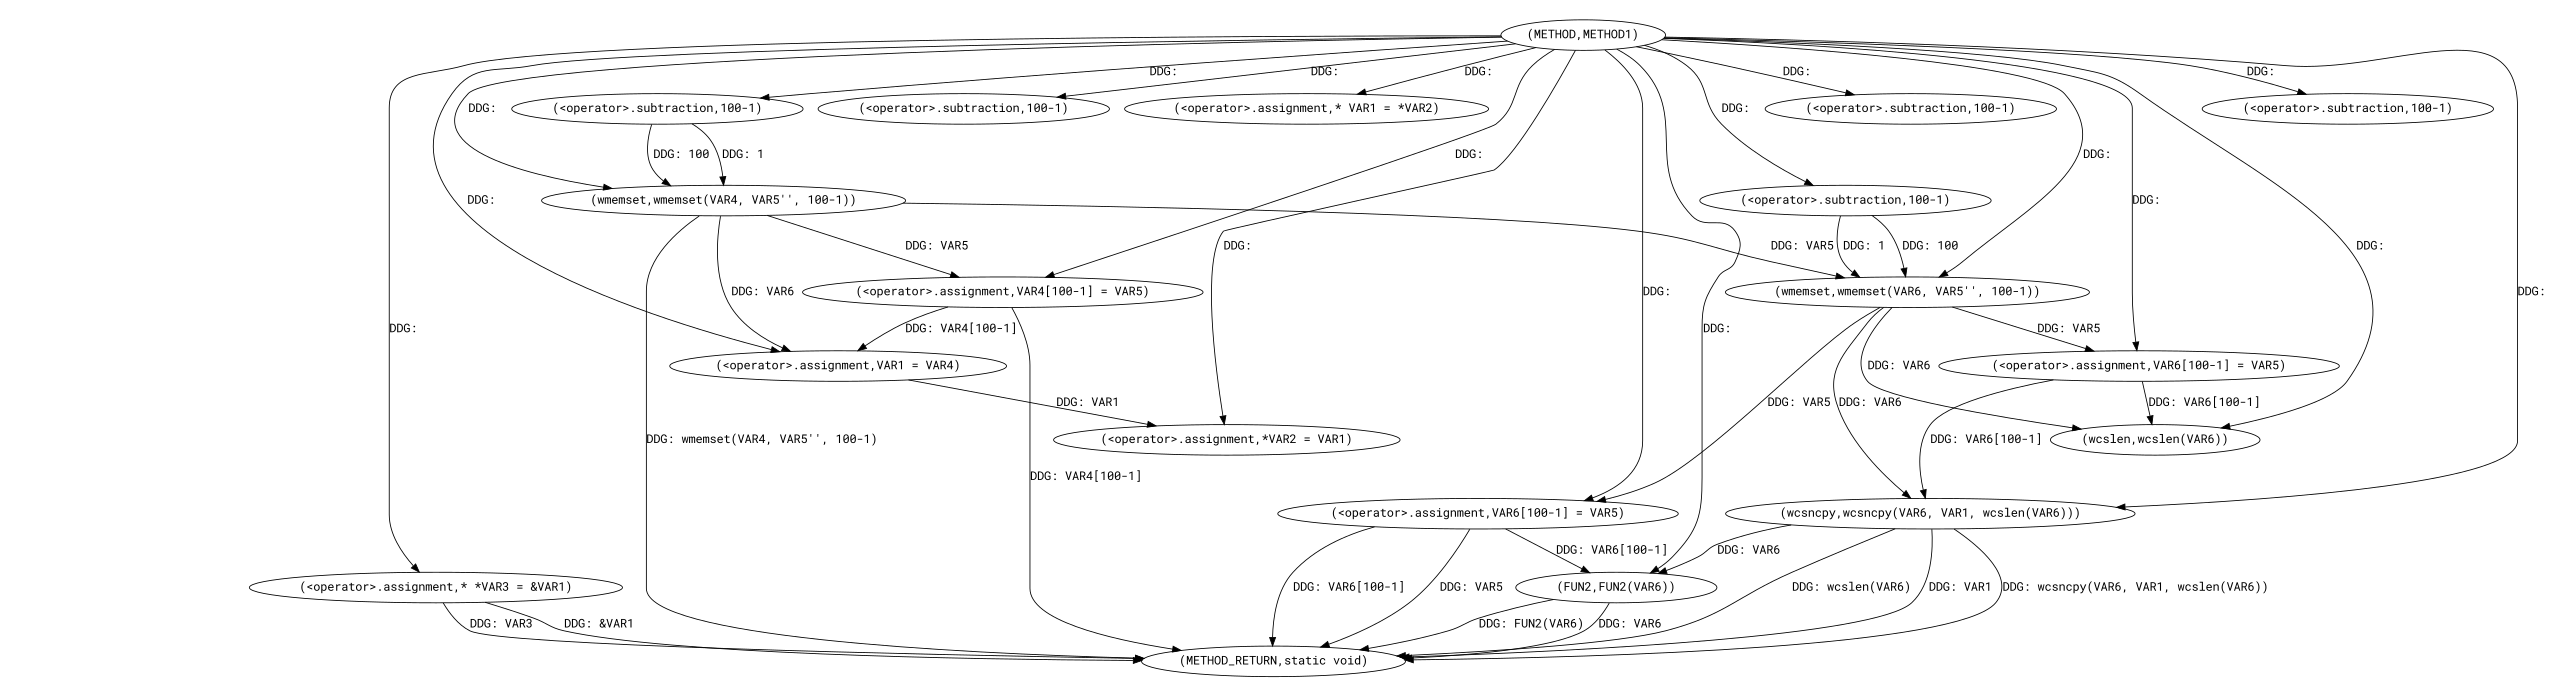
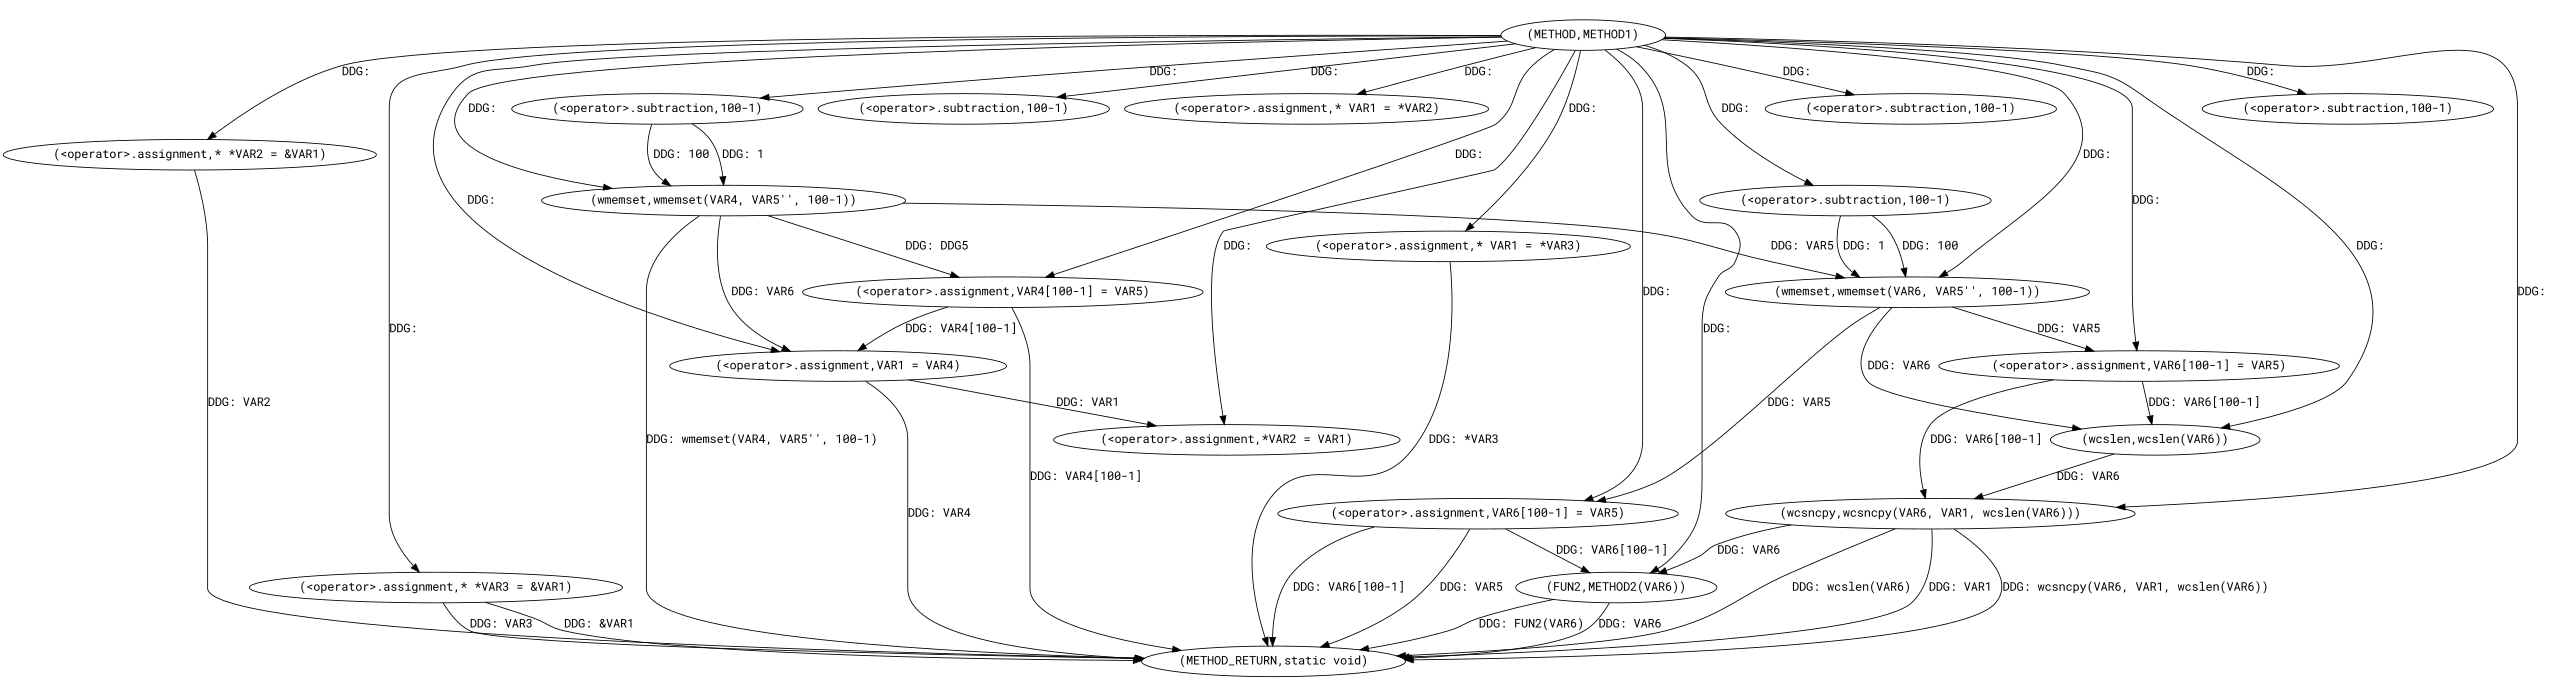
none -> (190, 155)
(937, 246) -> (937, 246)
none -> (1448, 246)
(1837, 403) -> (2048, 475)
(1616, 588) -> (1616, 588)
none -> (912, 601)
